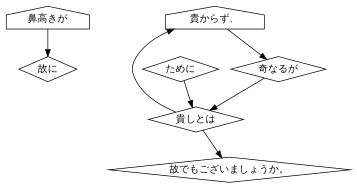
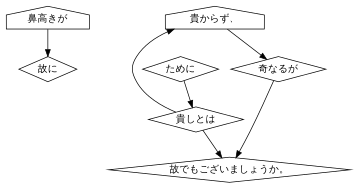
(240, 92) -> (257, 116)
